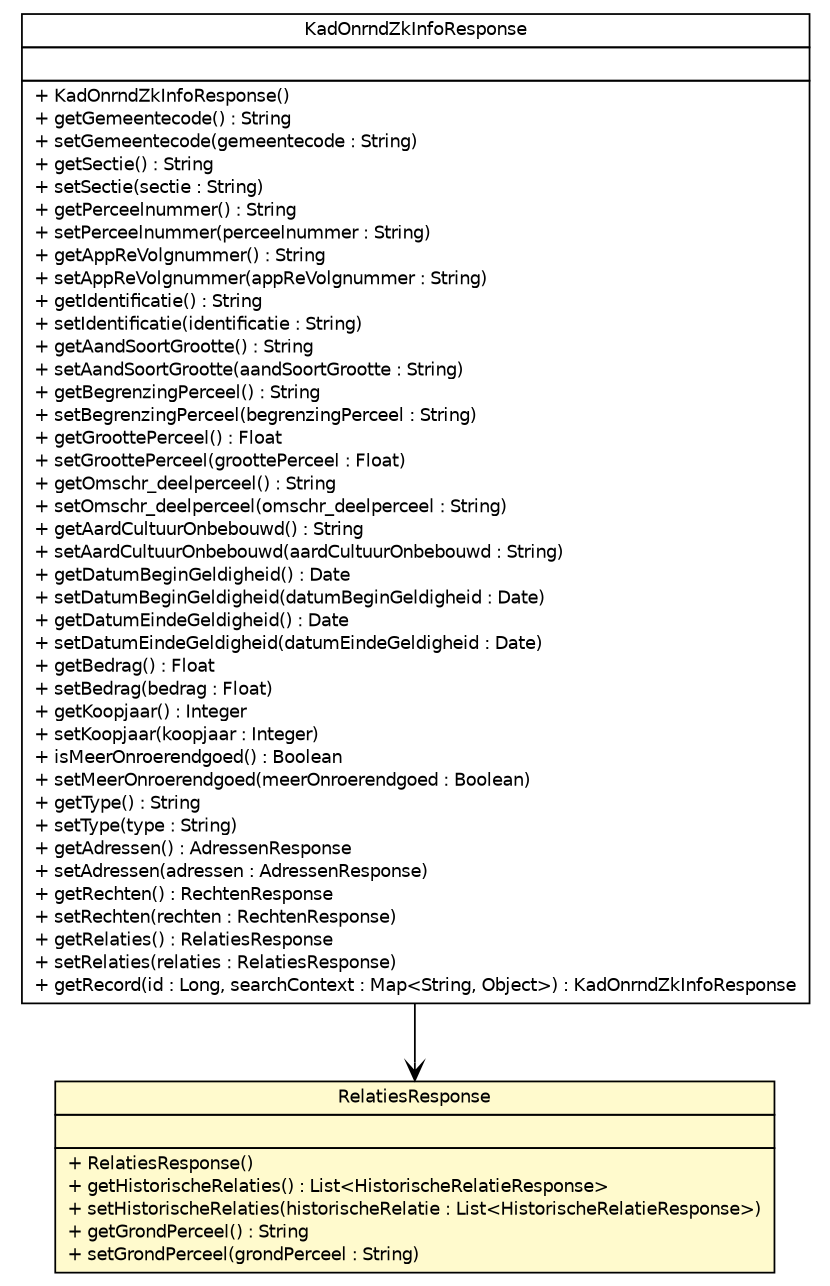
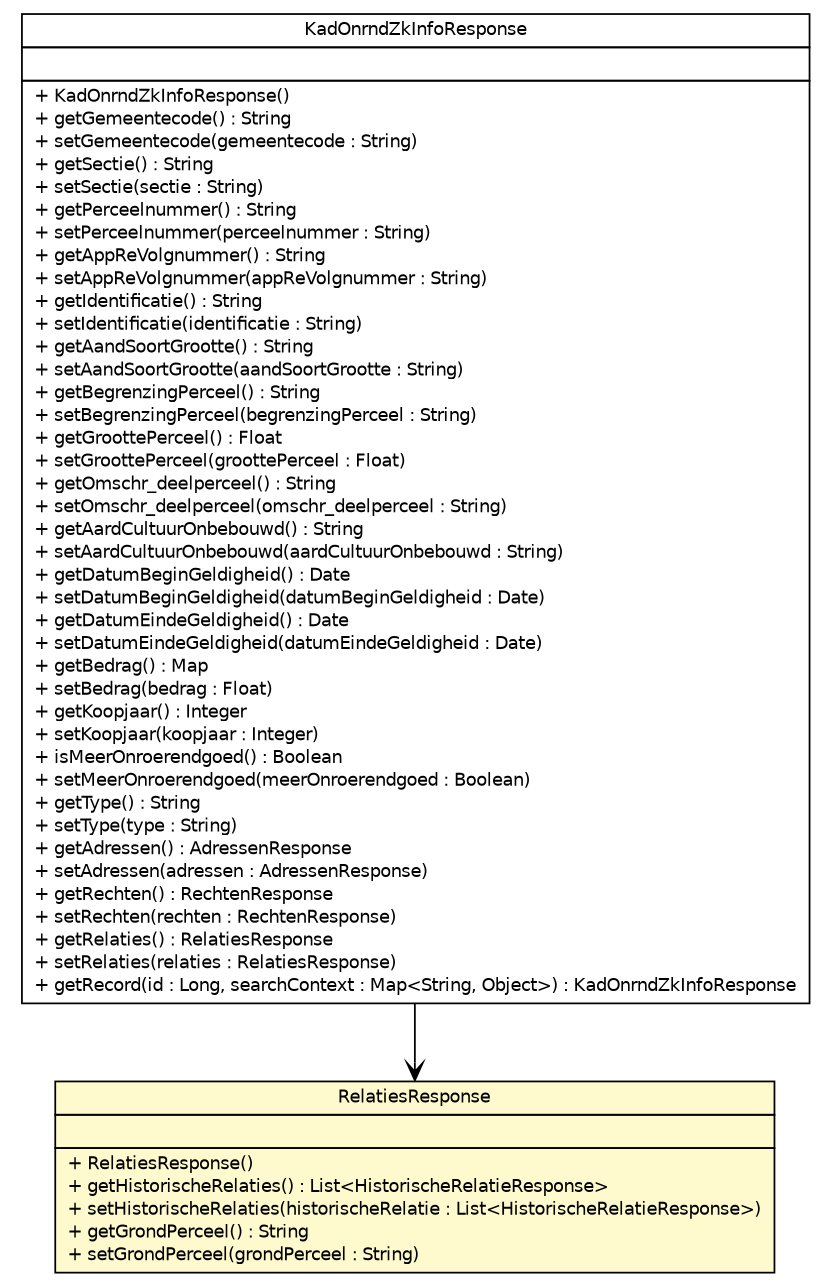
(125, 667) -> (122, 667)
